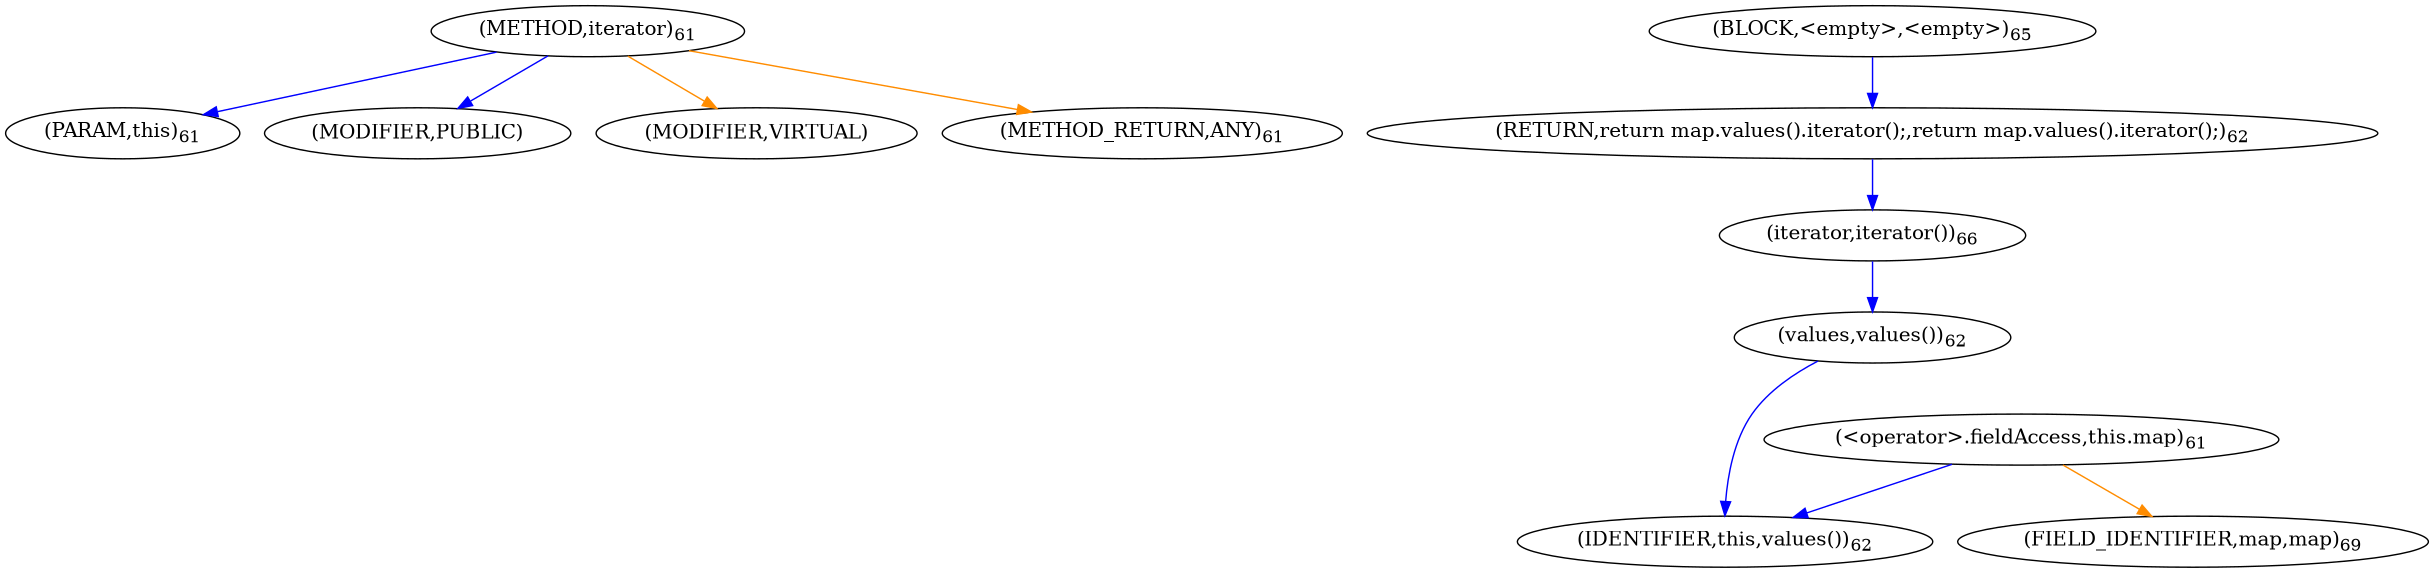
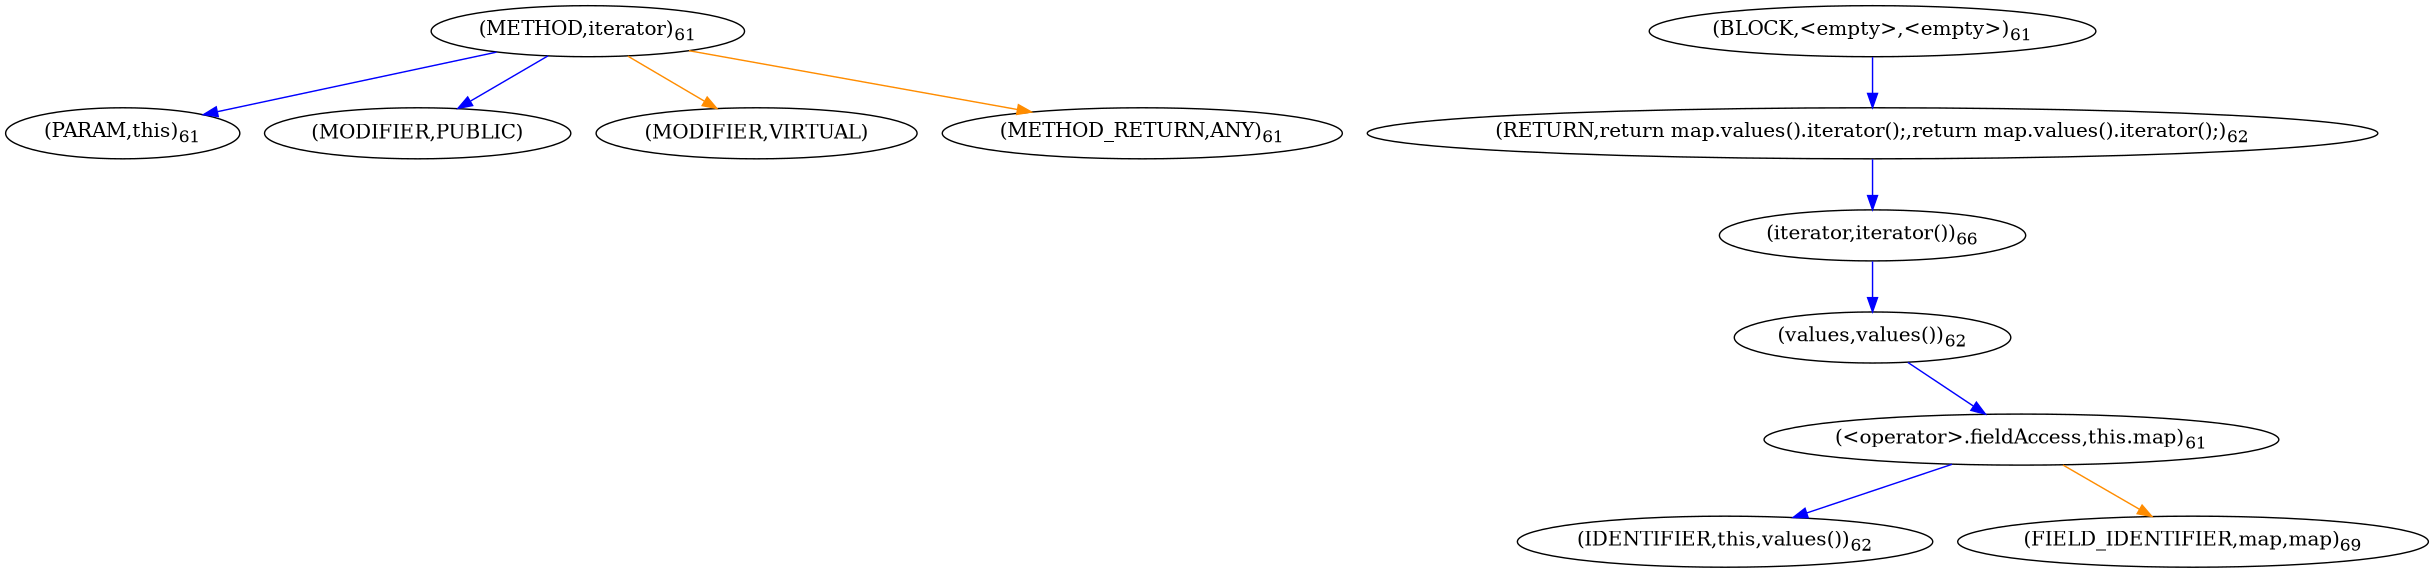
(2021, 29) -> (2021, 29)
(1750, 417) -> (1941, 384)
